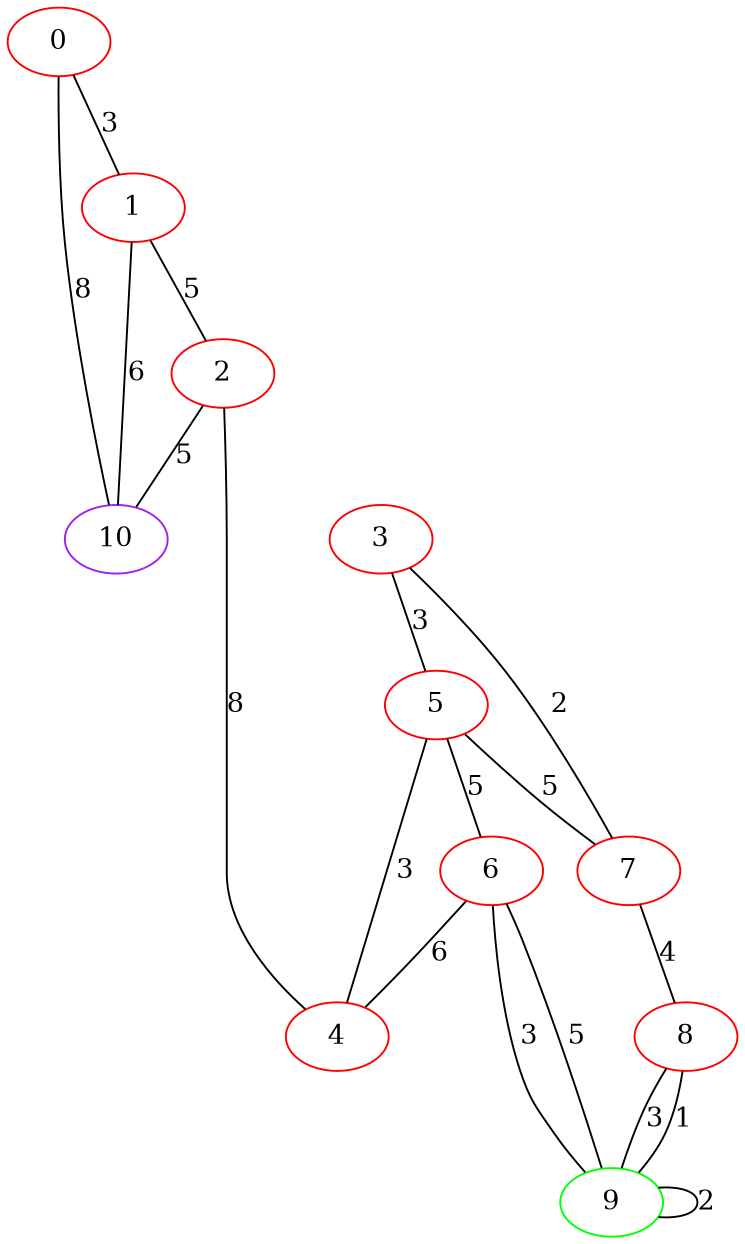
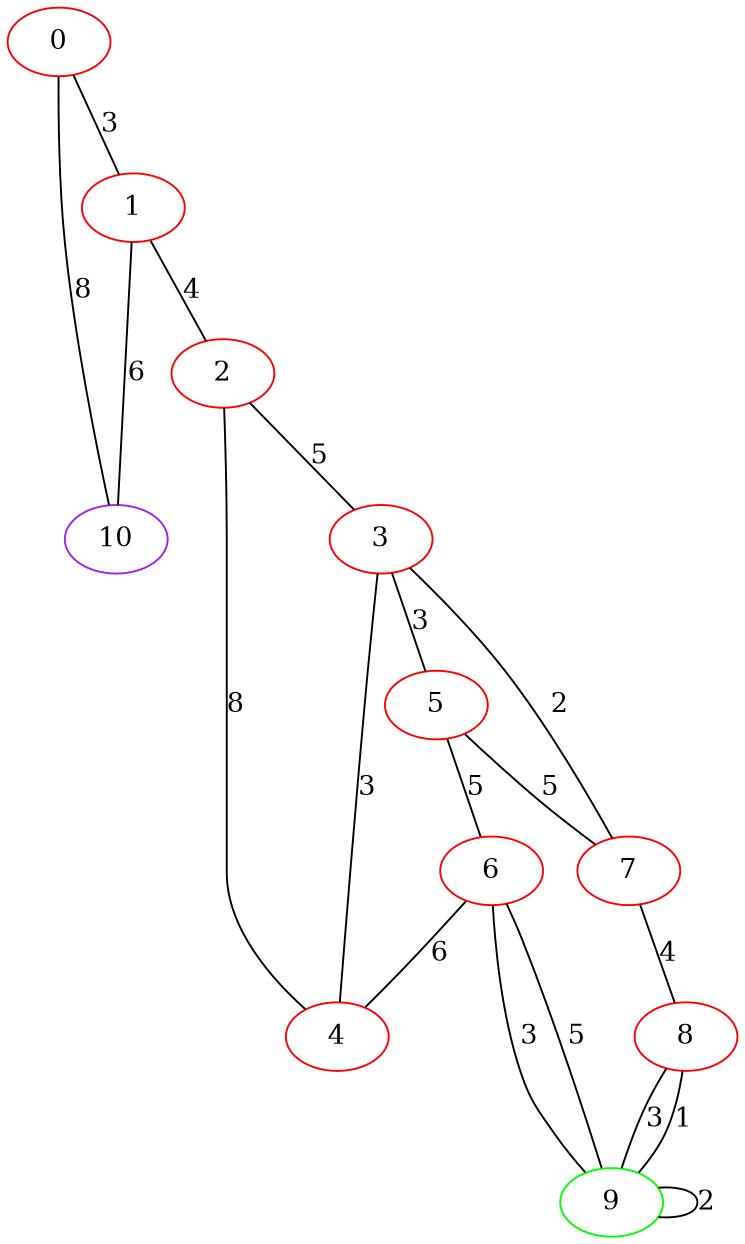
(192, 291) -> (192, 291)
(170, 456) -> (302, 456)
(387, 871) -> (357, 788)
